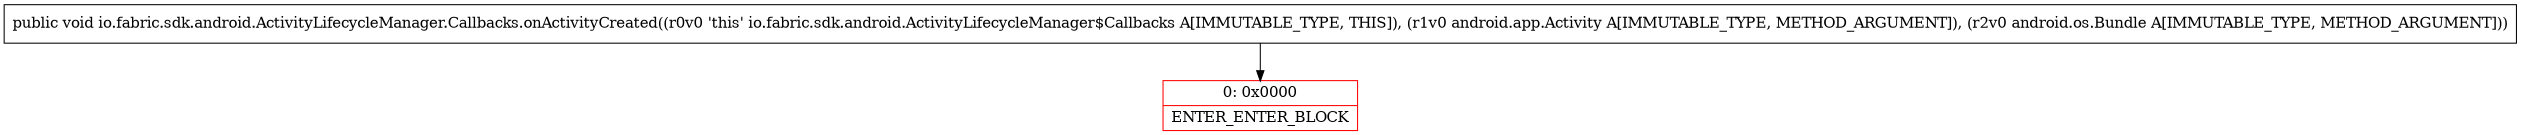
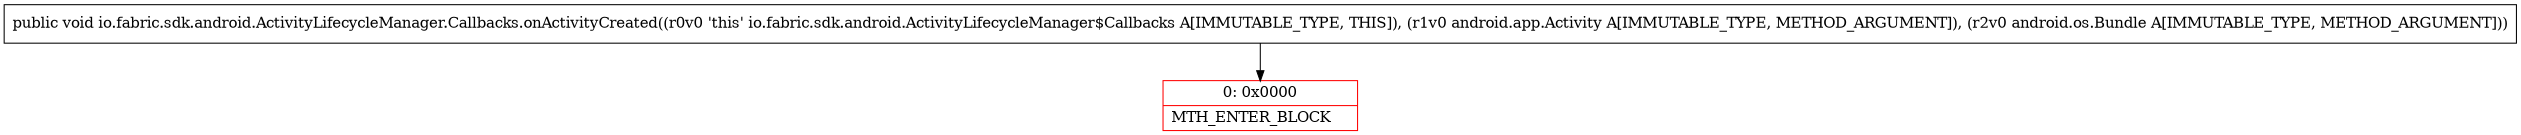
(1260, 118) -> (1251, 118)
